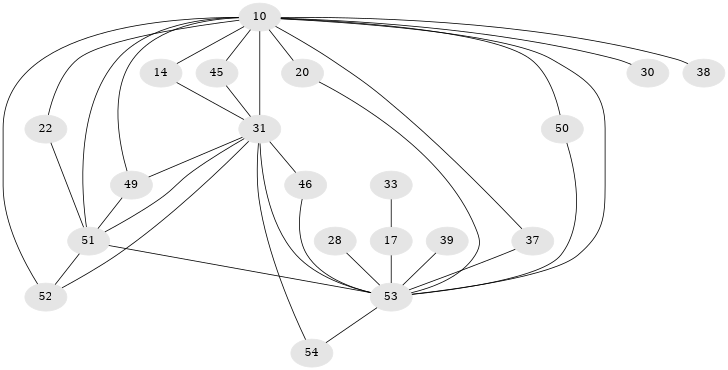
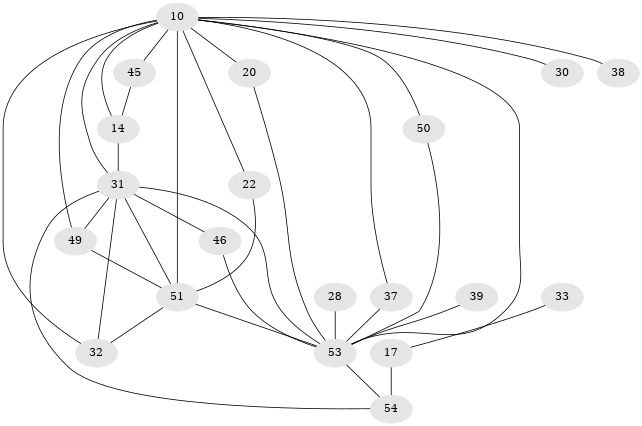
(238, 101) -> (126, 101)
(391, 269) -> (391, 381)
(46, 297) -> (96, 353)
